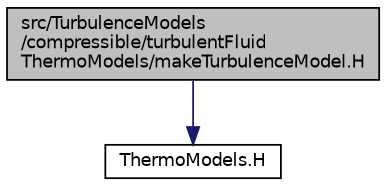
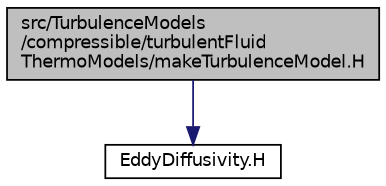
(193, 162) -> (193, 162)
